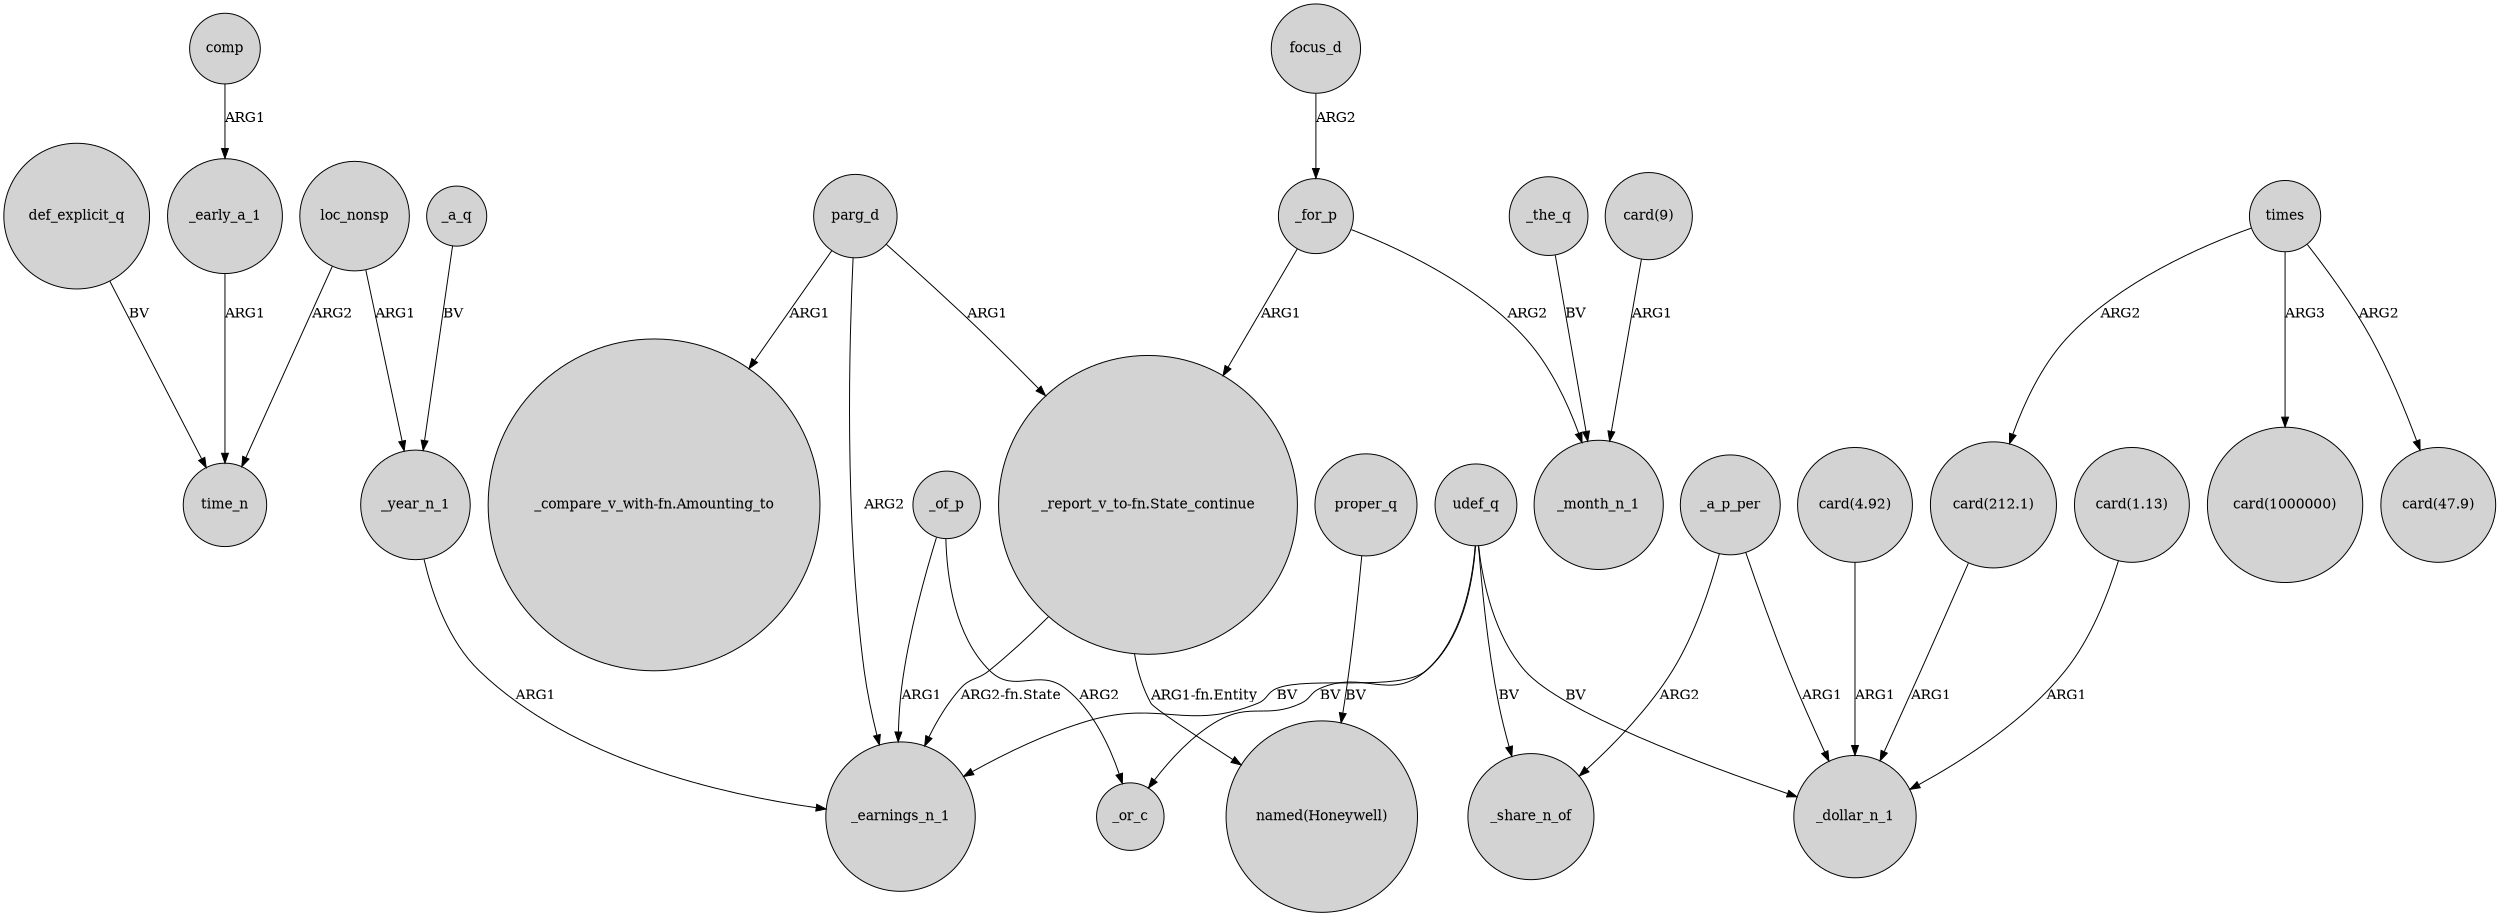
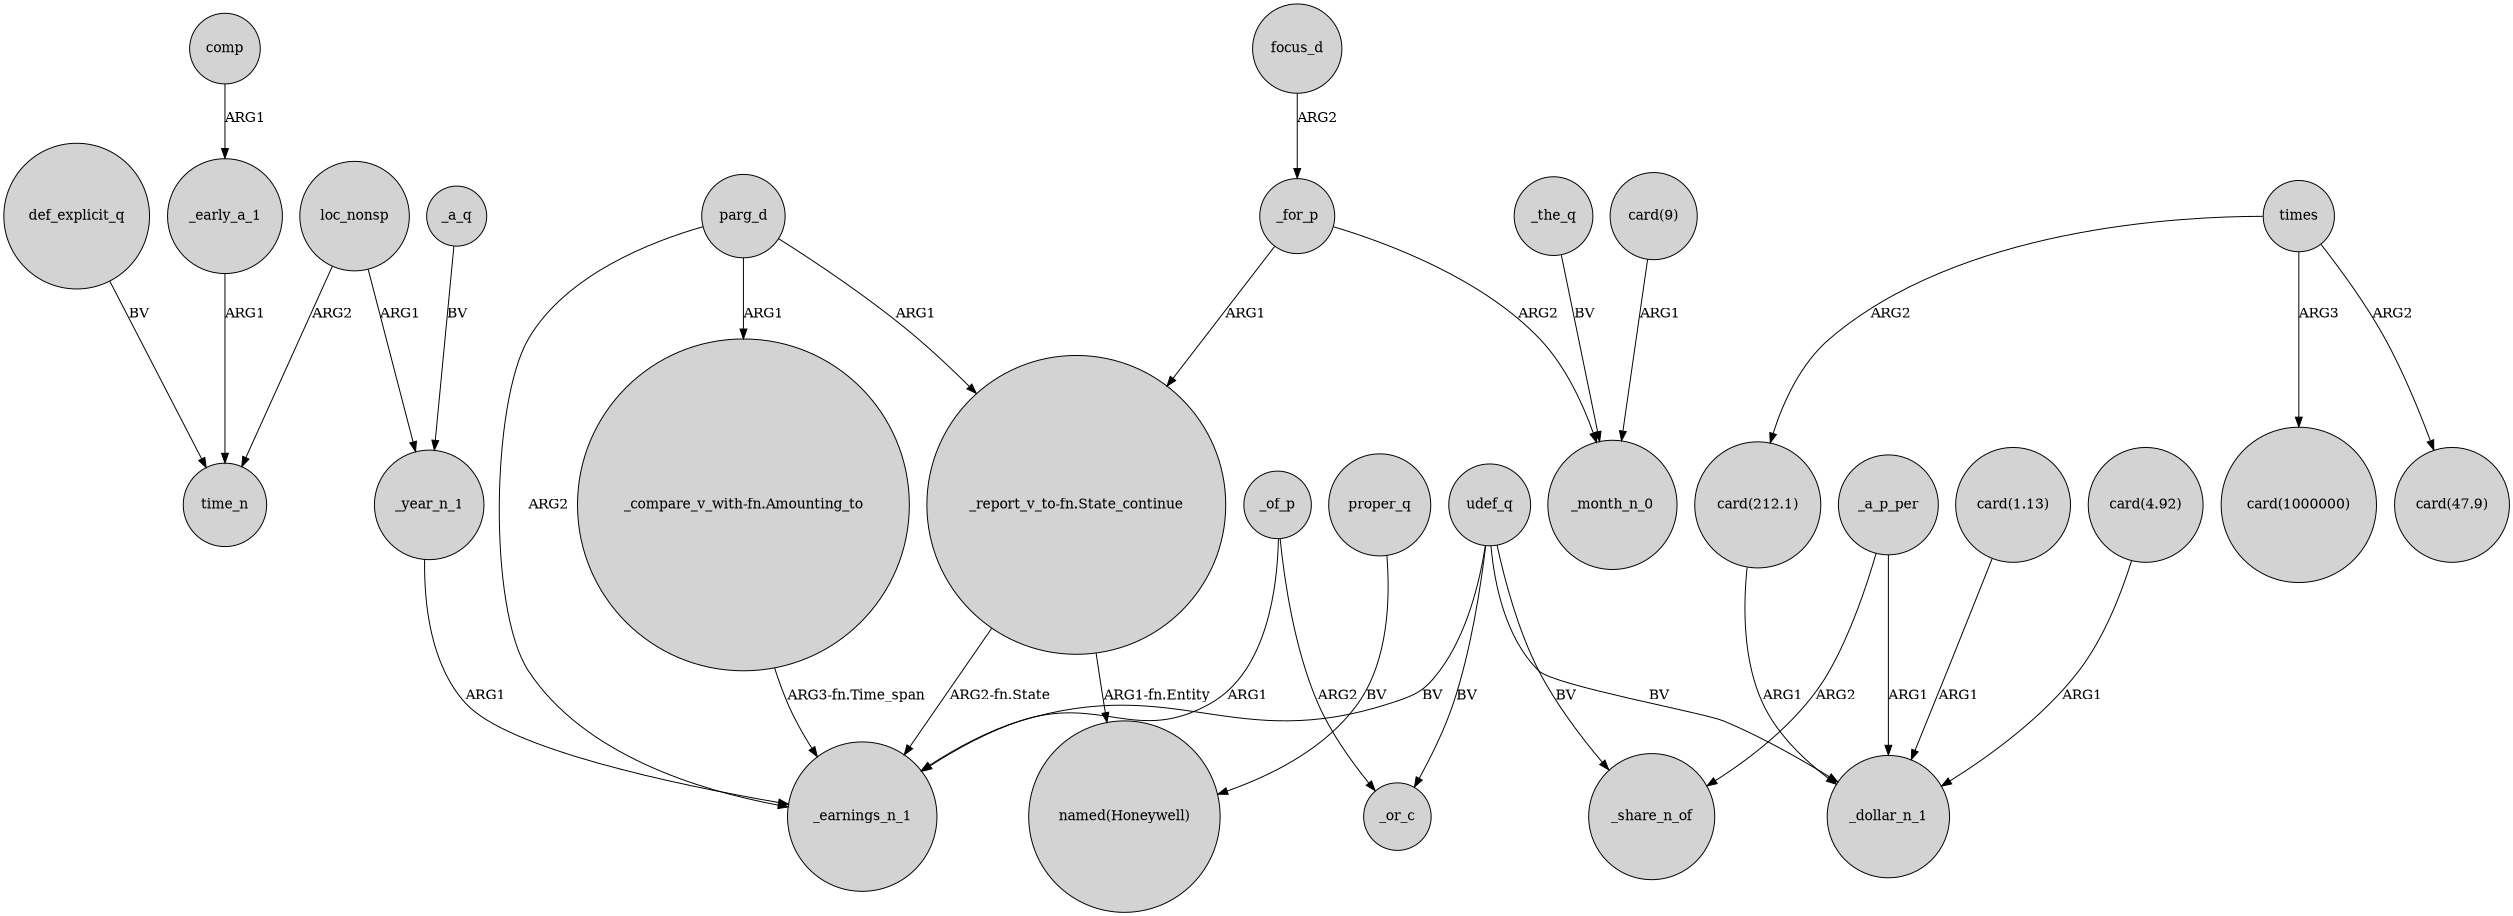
(1599, 505) -> (1612, 505)
none -> (790, 709)
